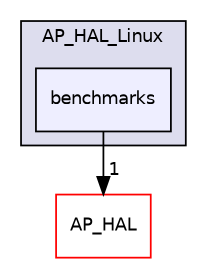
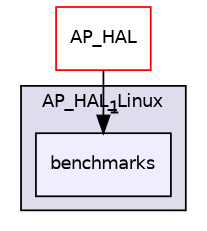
(103, 157) -> (103, 96)
